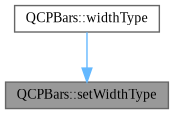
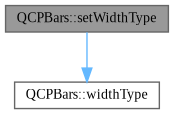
(87, 50) -> (87, 50)
